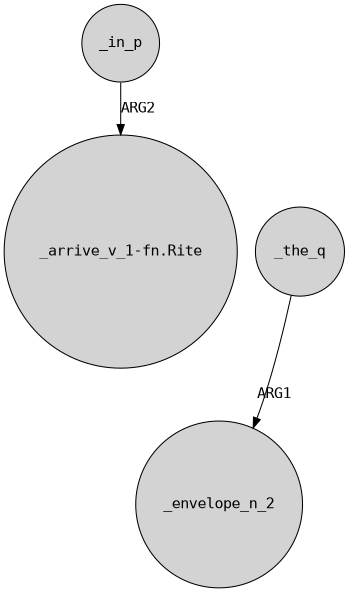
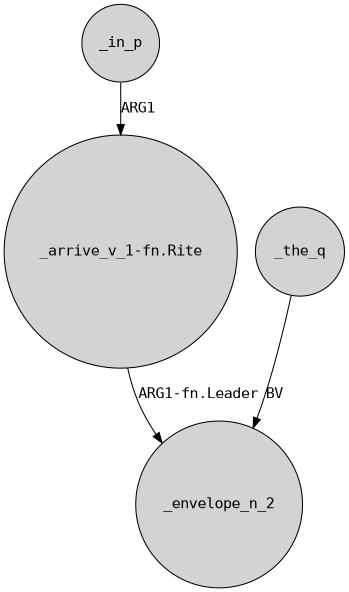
(138, 109) -> (138, 109)
(275, 395) -> (275, 395)
none -> (138, 403)
